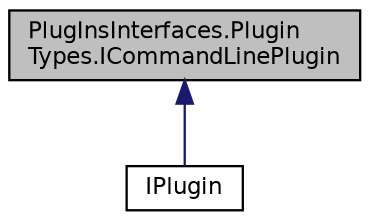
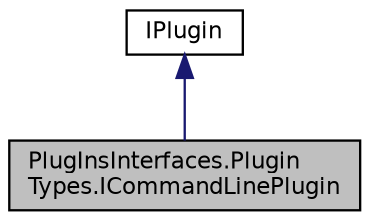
(185, 135) -> (185, 109)
